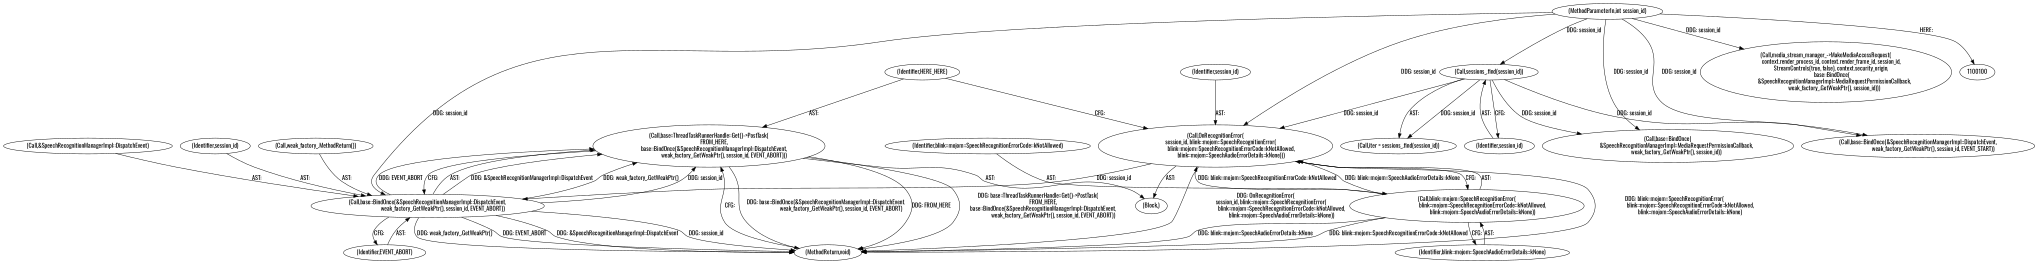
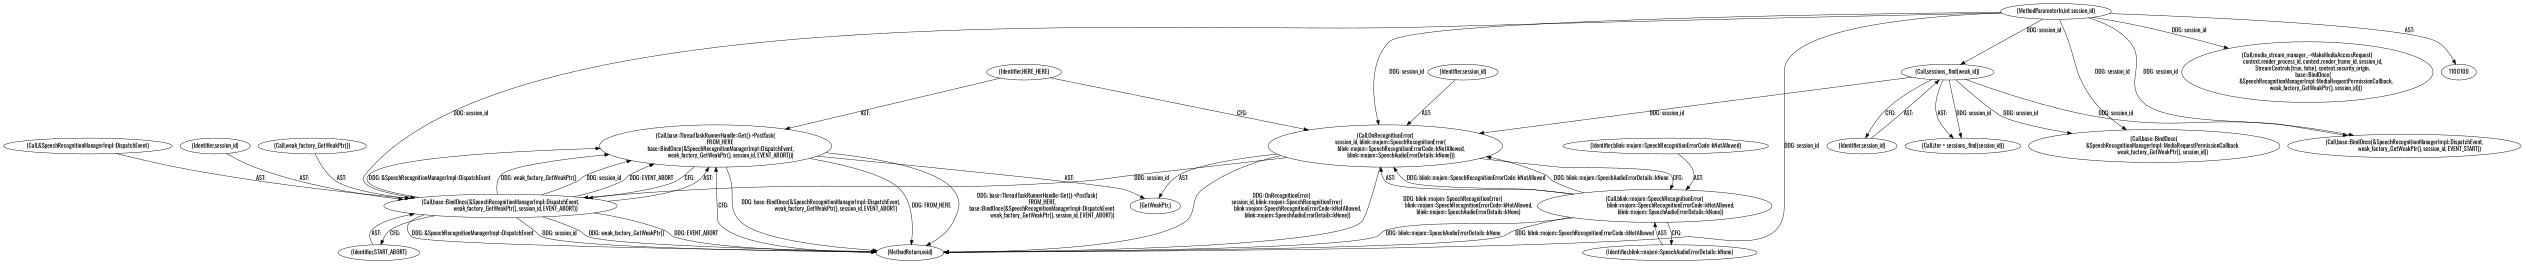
(1927, 31) -> (2410, 31)
(1489, 72) -> (1948, 72)
(316, 146) -> (312, 146)
(1151, 206) -> (1155, 206)
none -> (1561, 243)
(385, 253) -> (379, 253)
